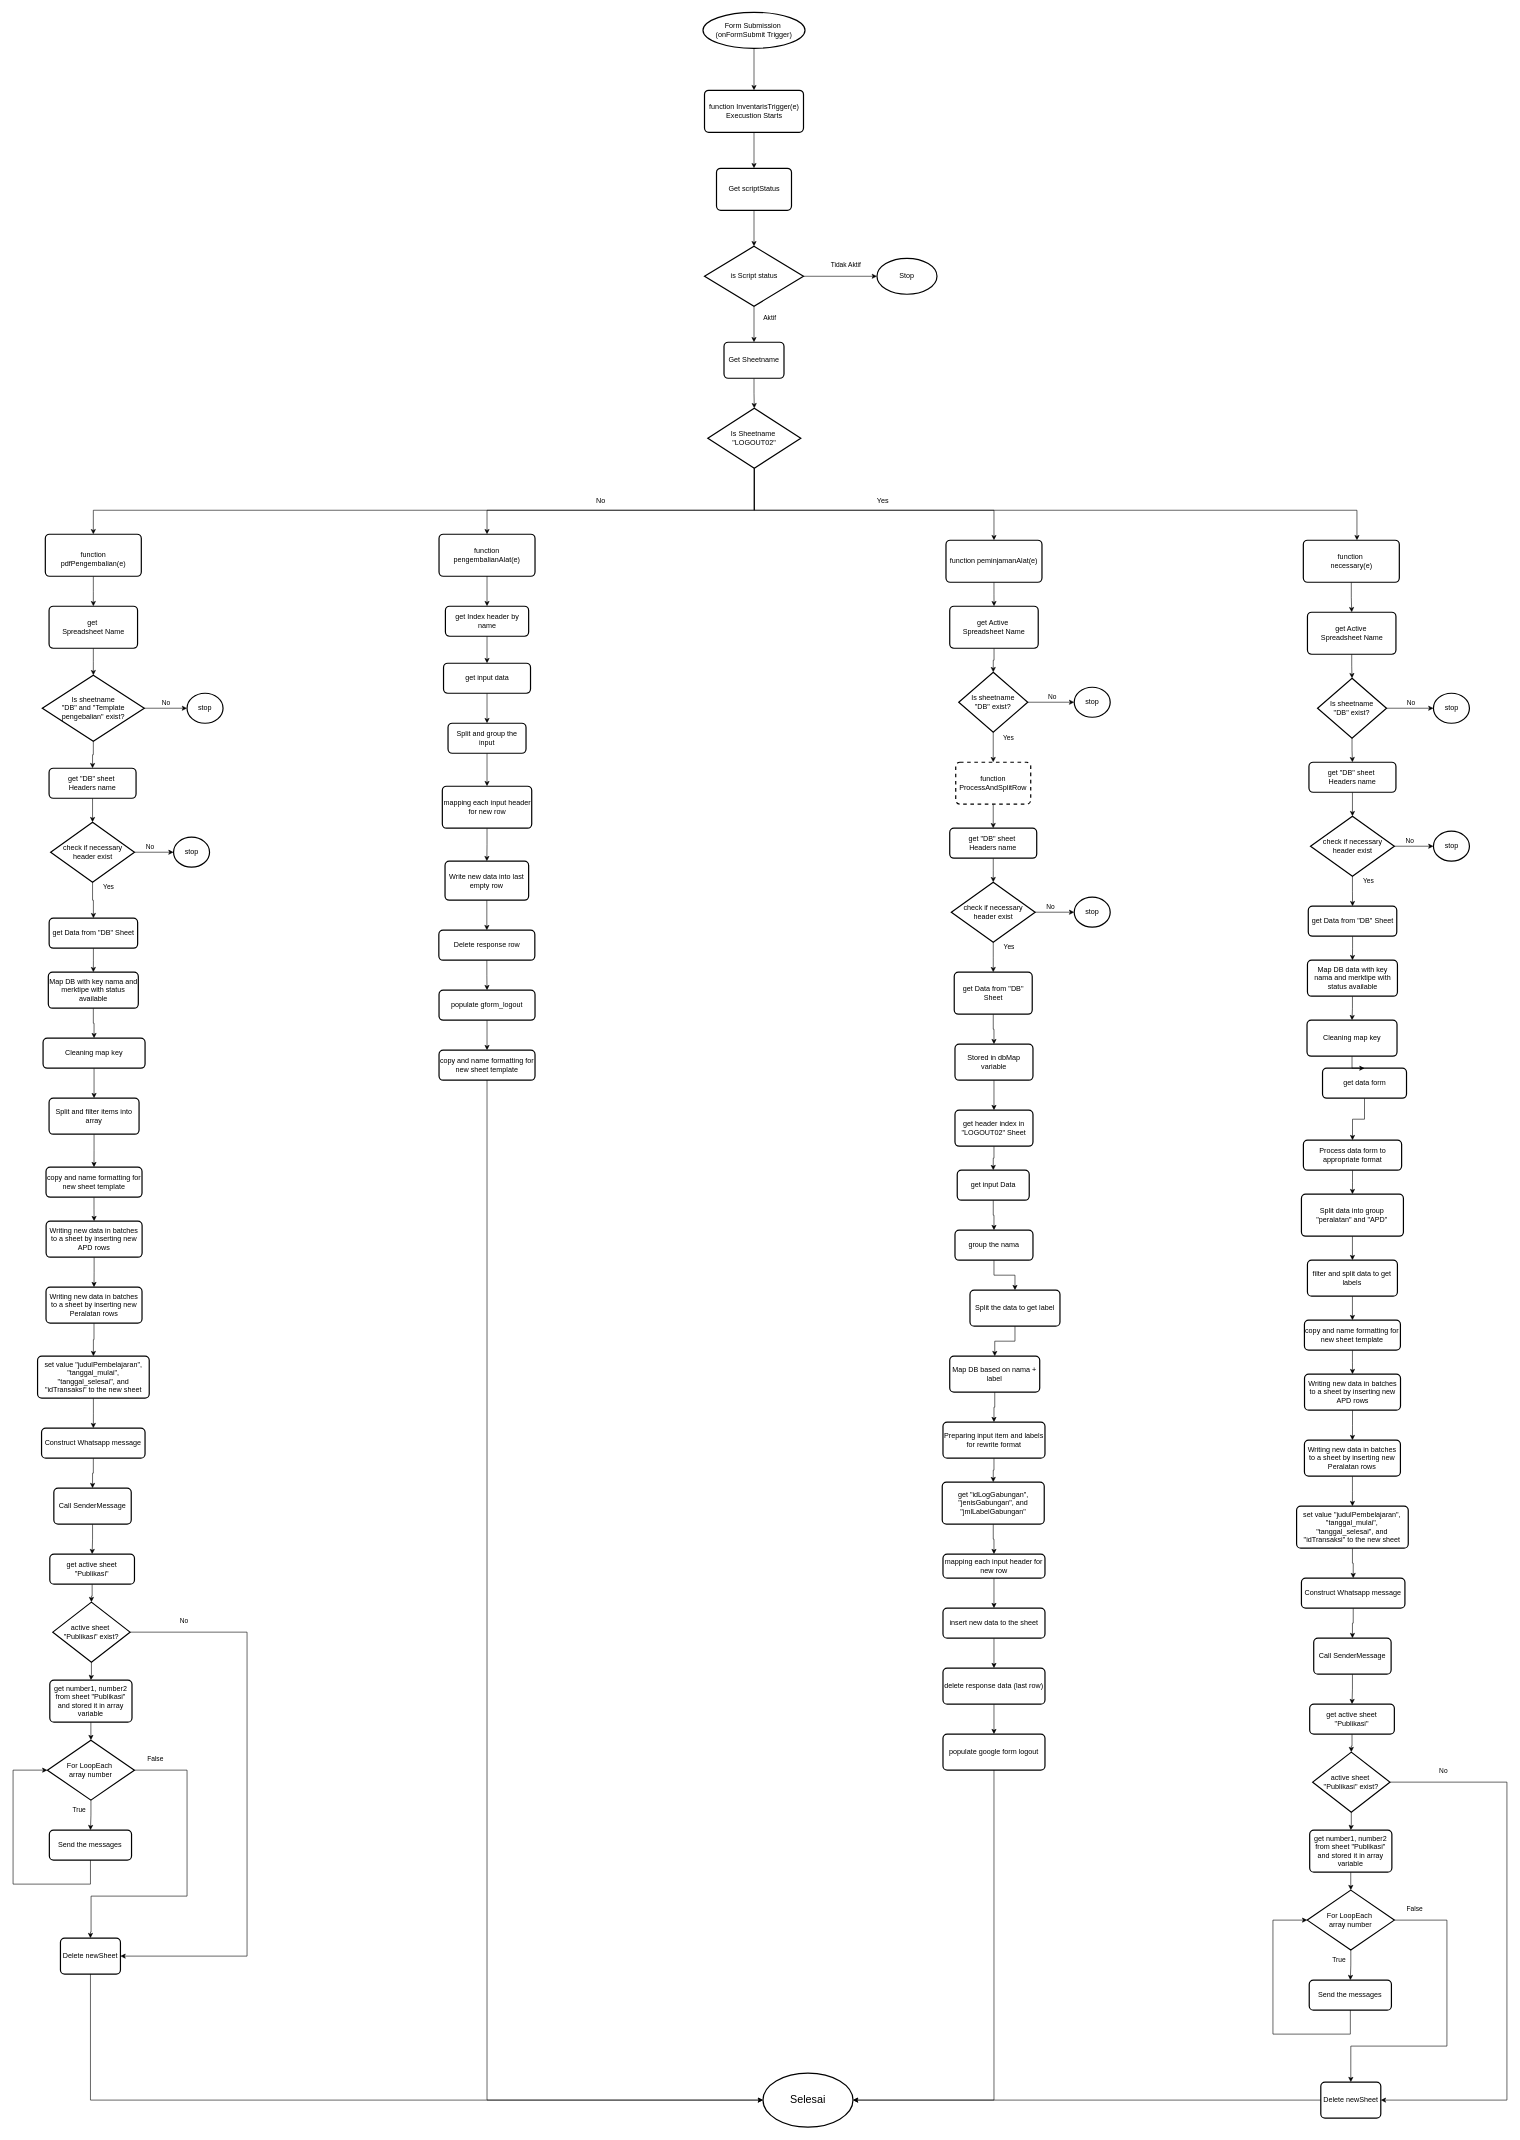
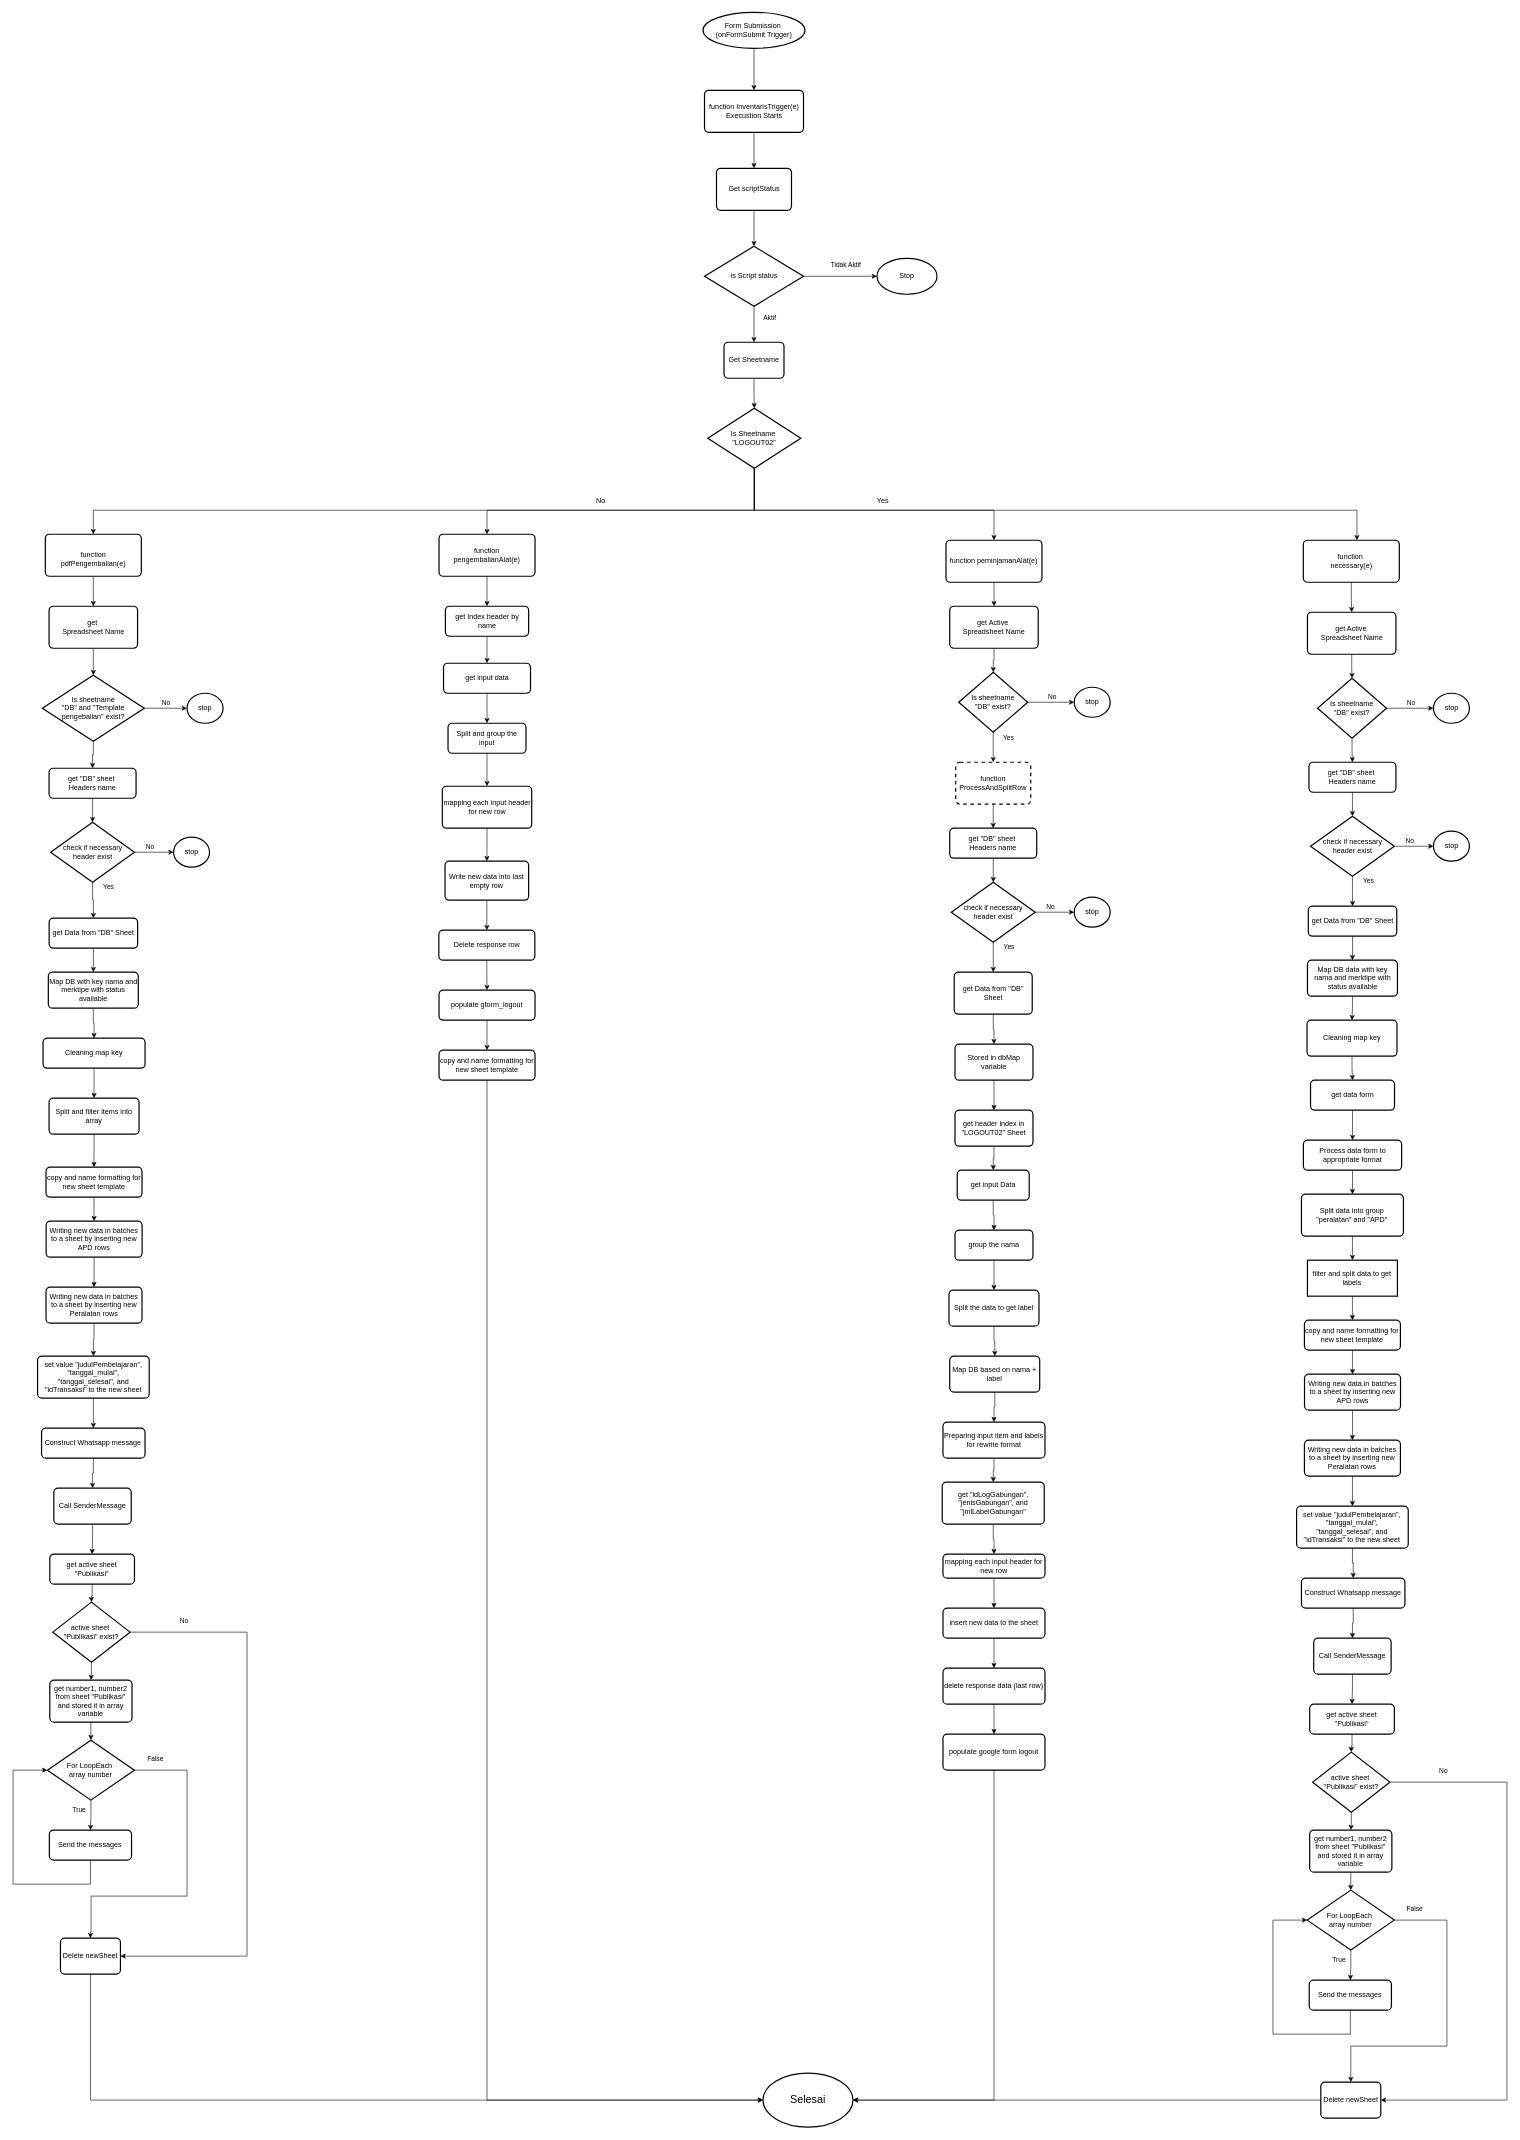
(1364, 1083) -> (1352, 1095)
(1352, 1278) -> (1352, 1278)
(1015, 1308) -> (994, 1308)
